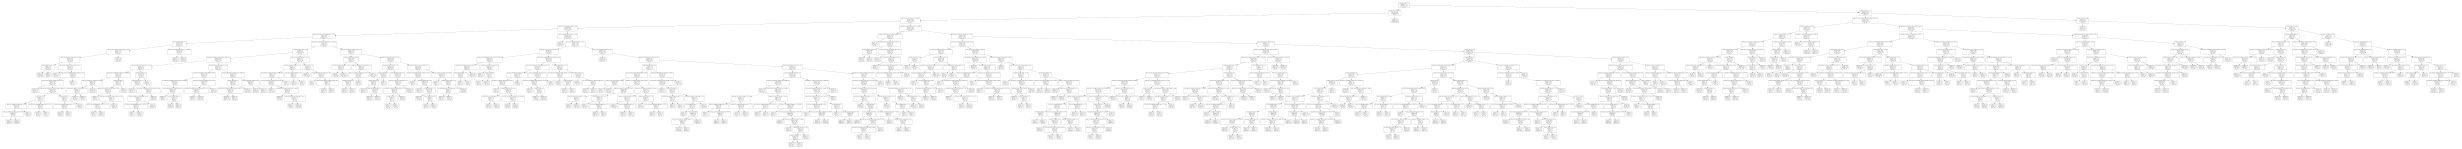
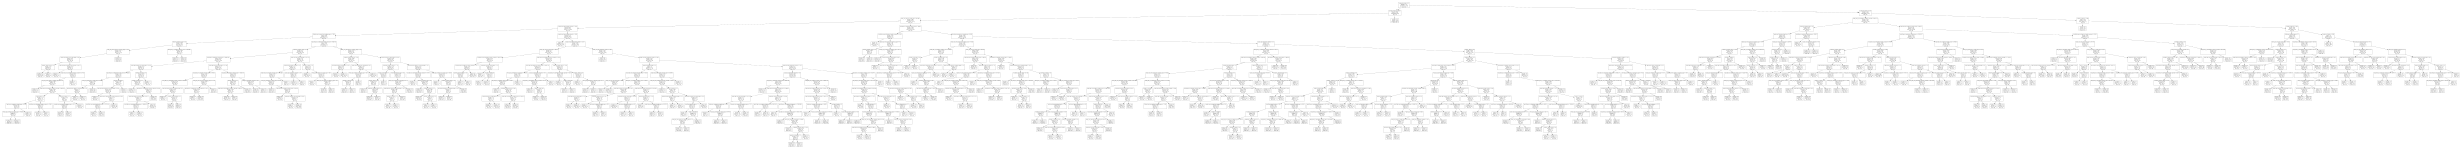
(1960, 67) -> none
